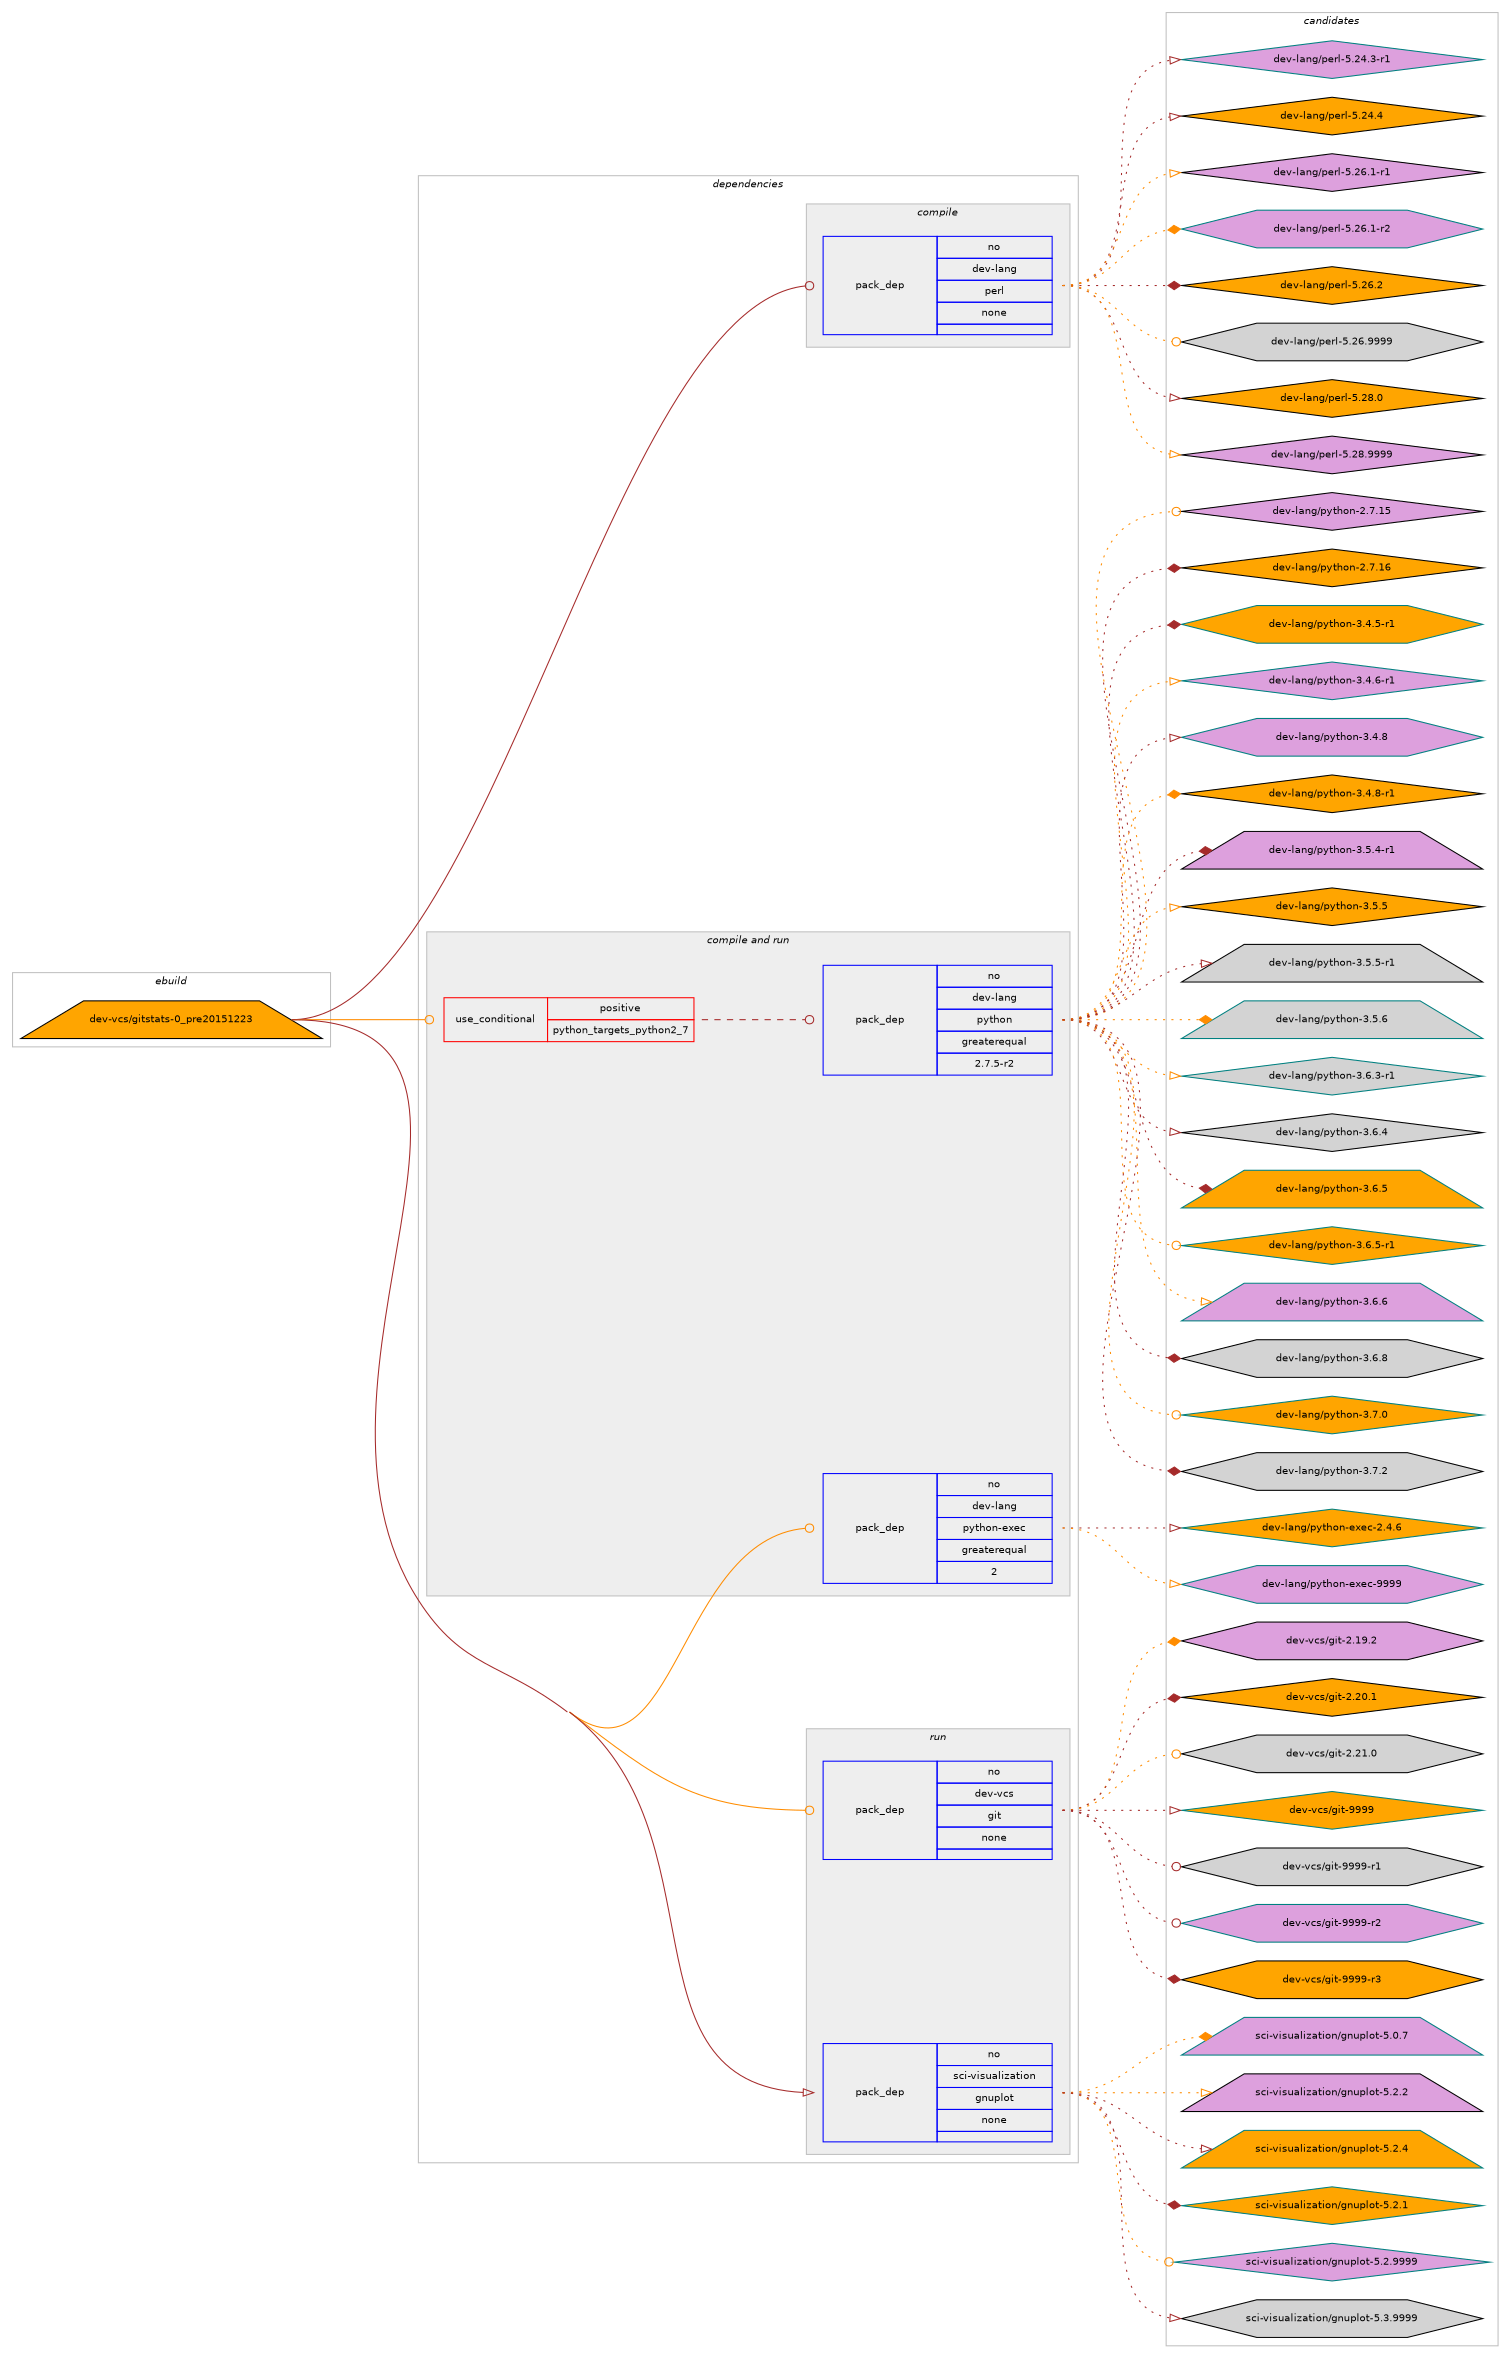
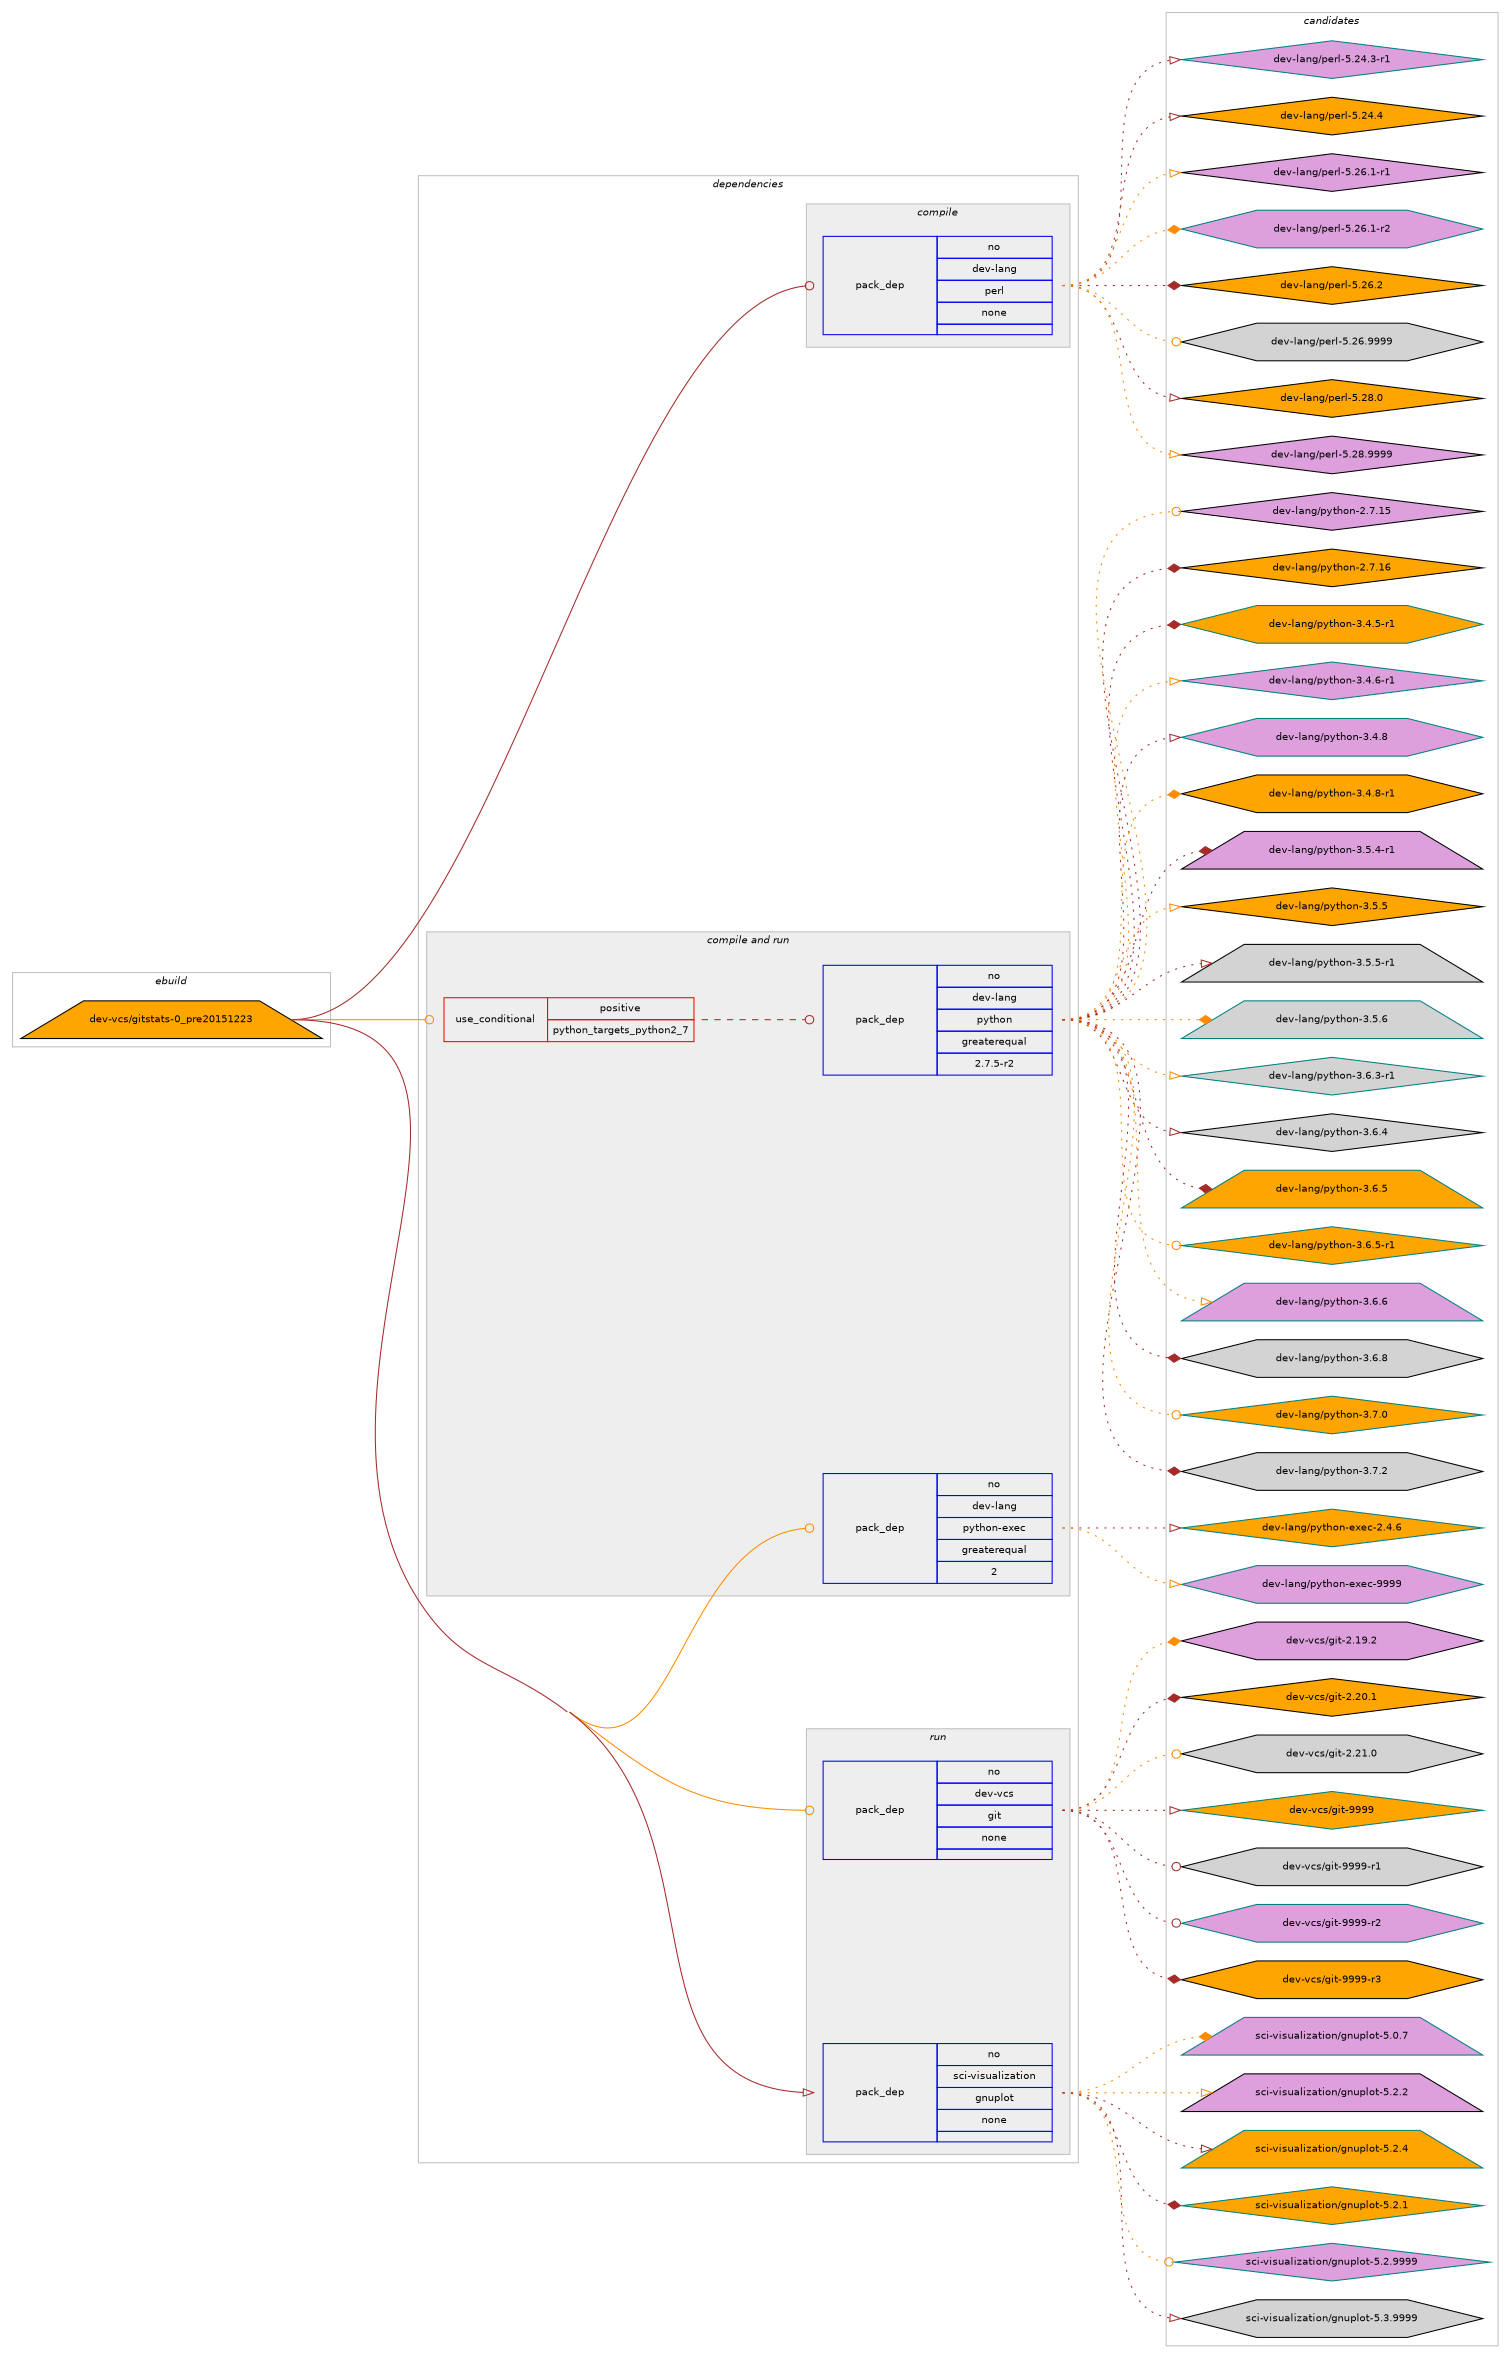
(1332, 794) -> (1332, 794)
